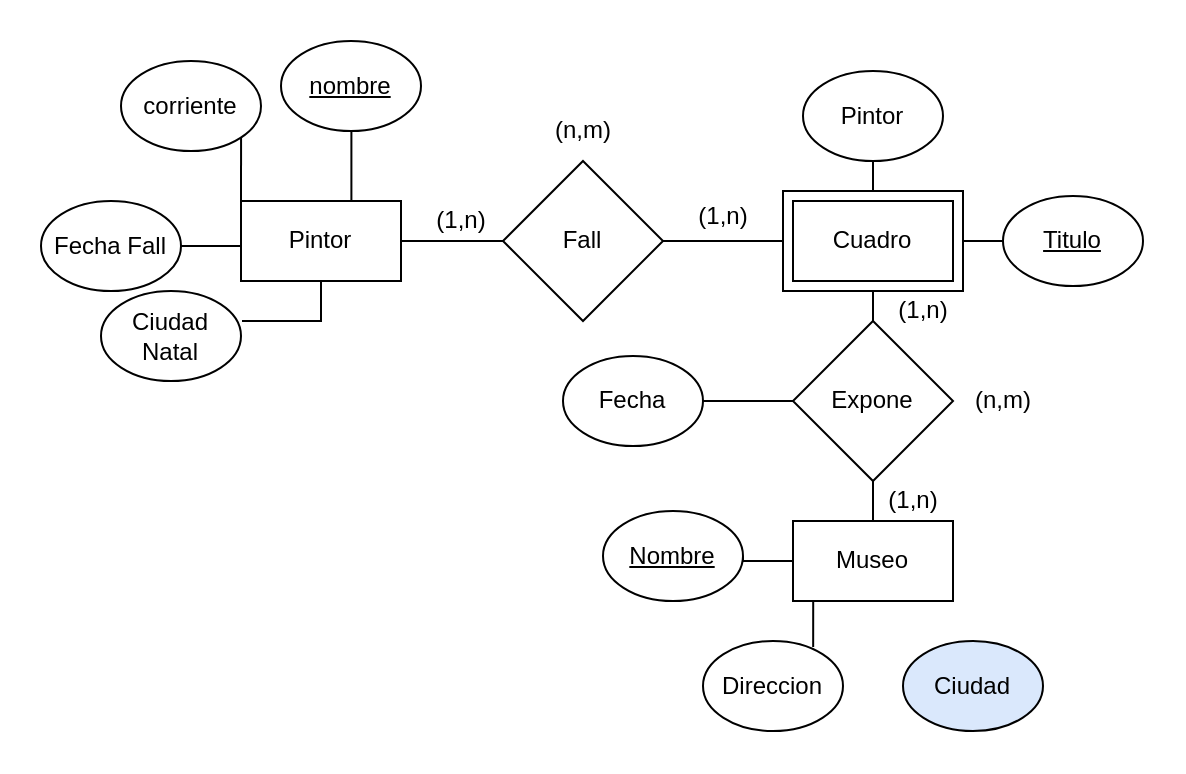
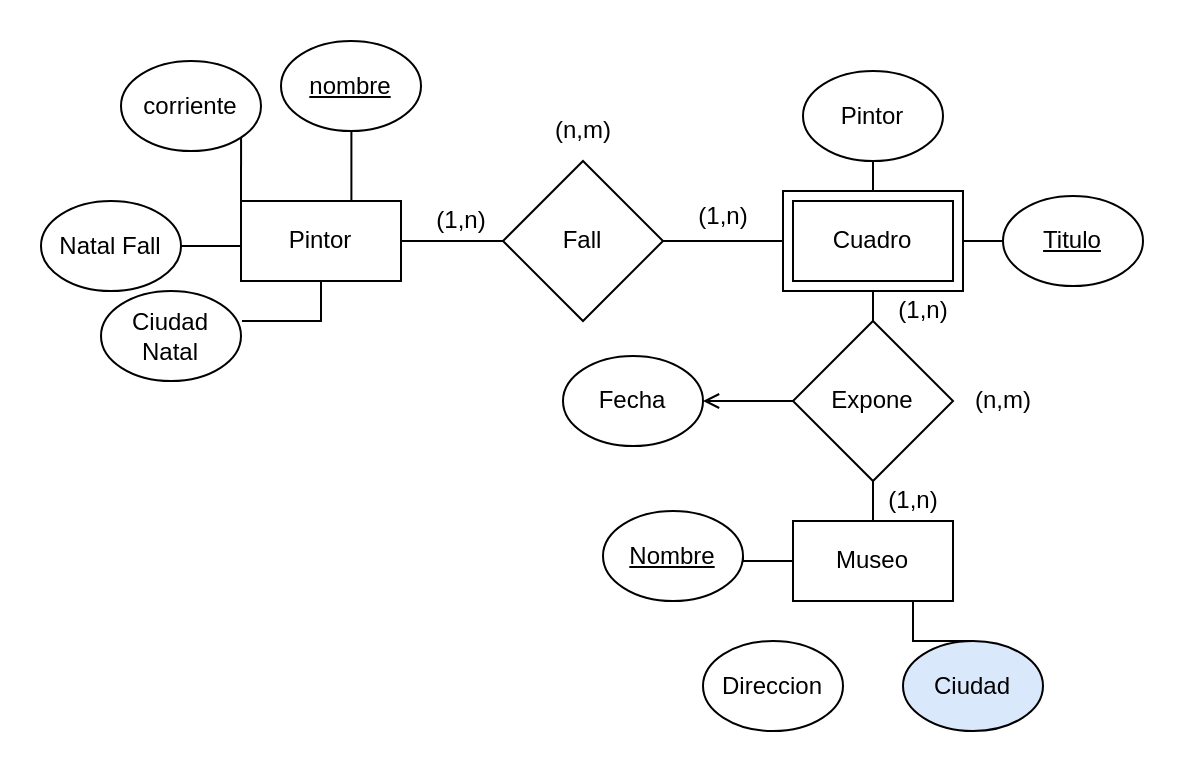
(111, 247) -> (111, 247)
(709, 401) -> (710, 401)
(813, 622) -> none
none -> (918, 641)
